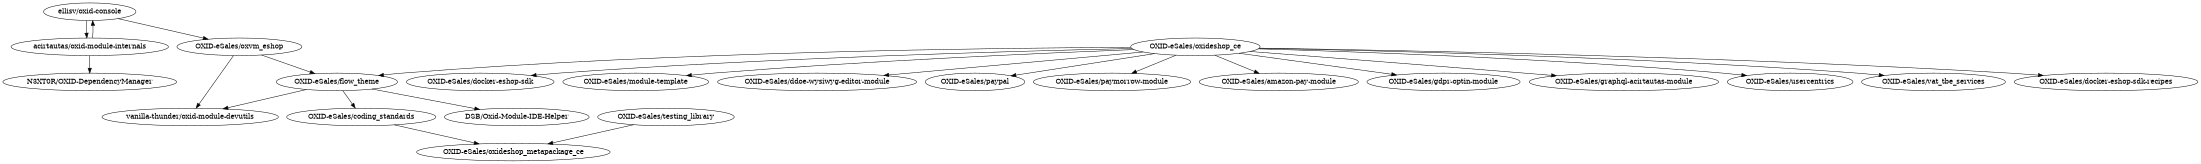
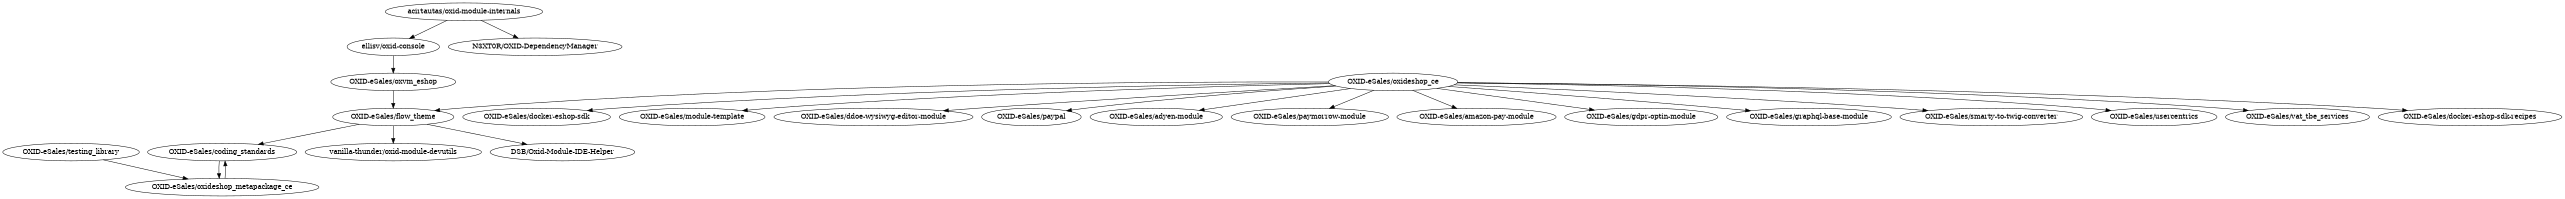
(86, 27) -> none
(216, 80) -> none
(1624, 82) -> (1809, 117)
none -> (1156, 117)
none -> (1991, 117)
none -> (225, 172)
